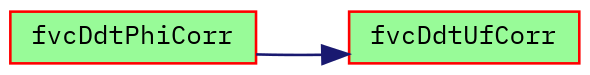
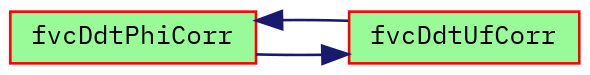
none -> (315, 20)
